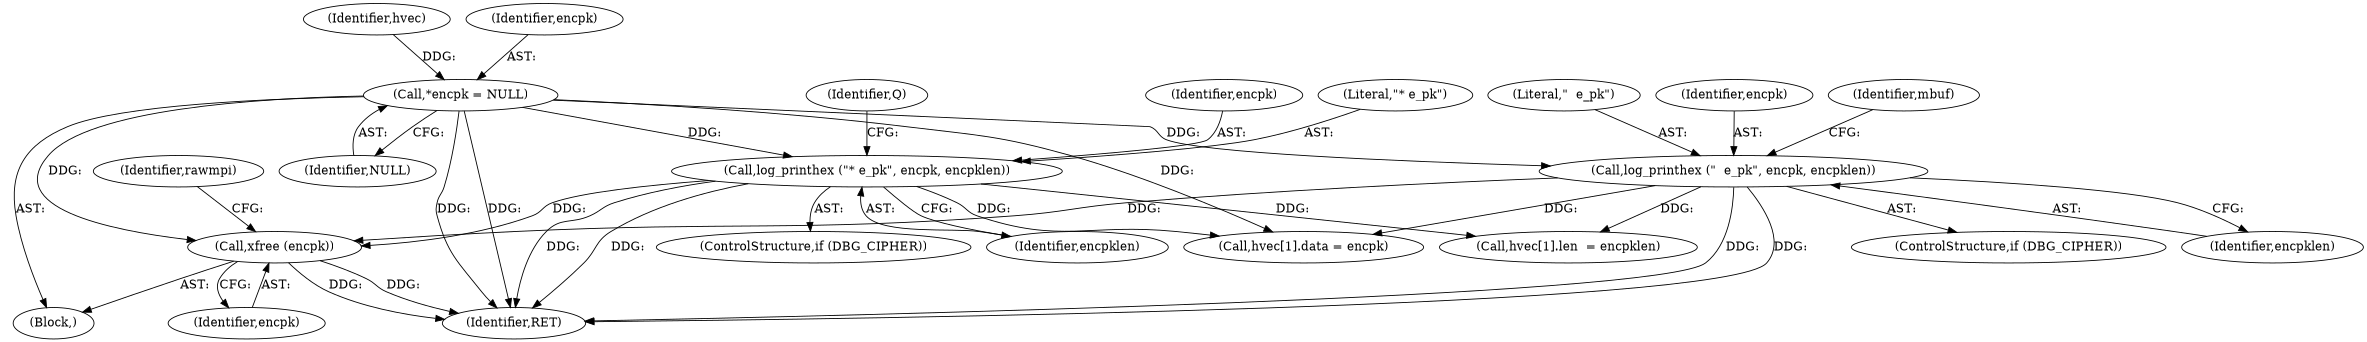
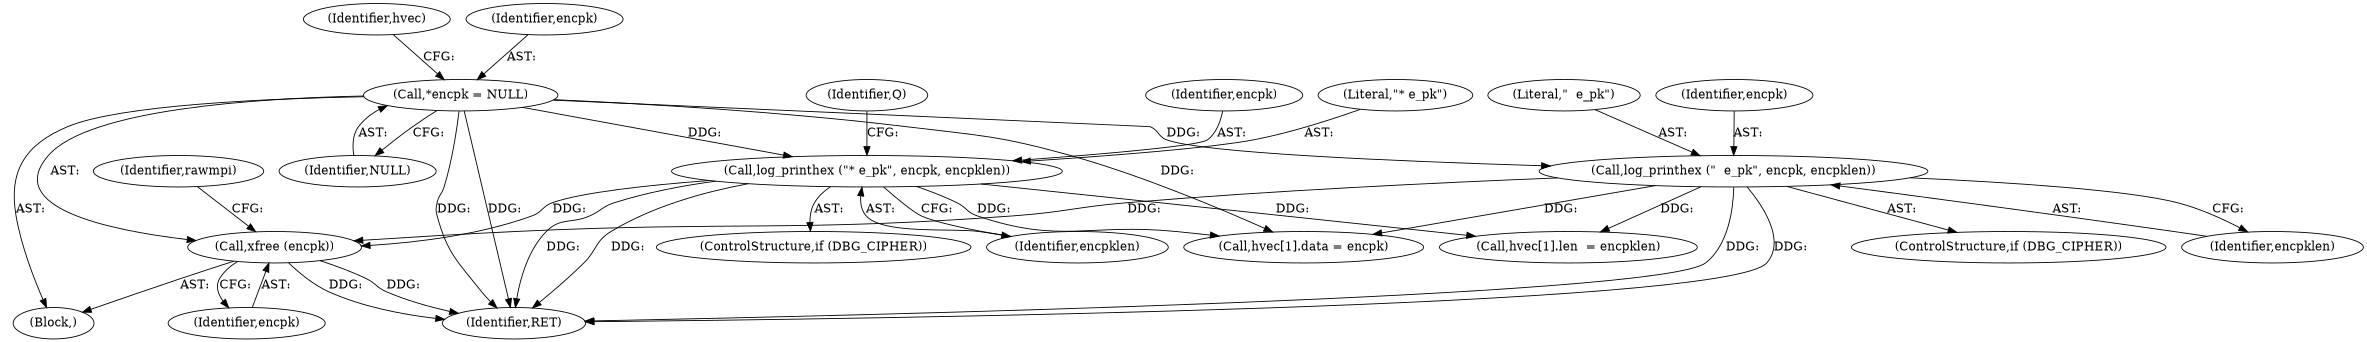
(441, 57) -> (441, 57)
(1904, 95) -> none
(67, 171) -> (67, 171)
